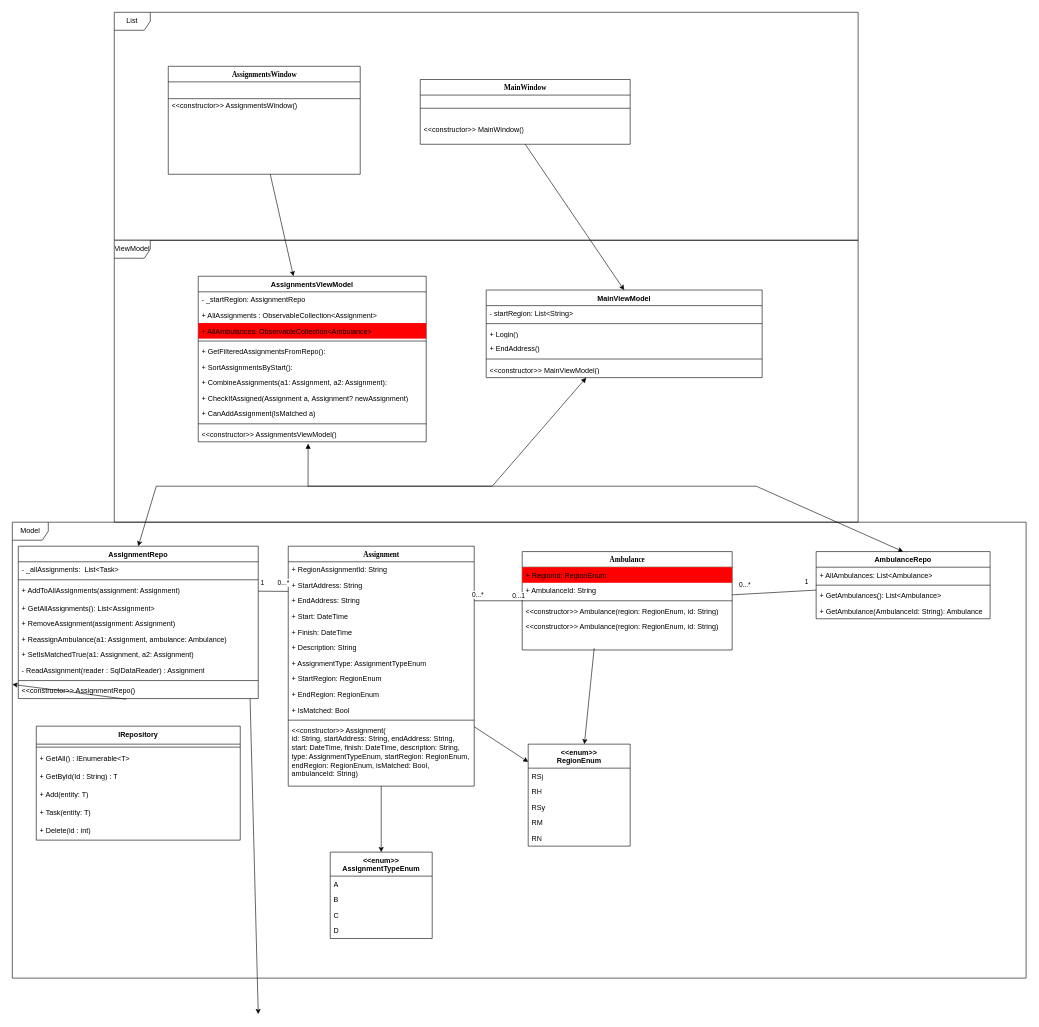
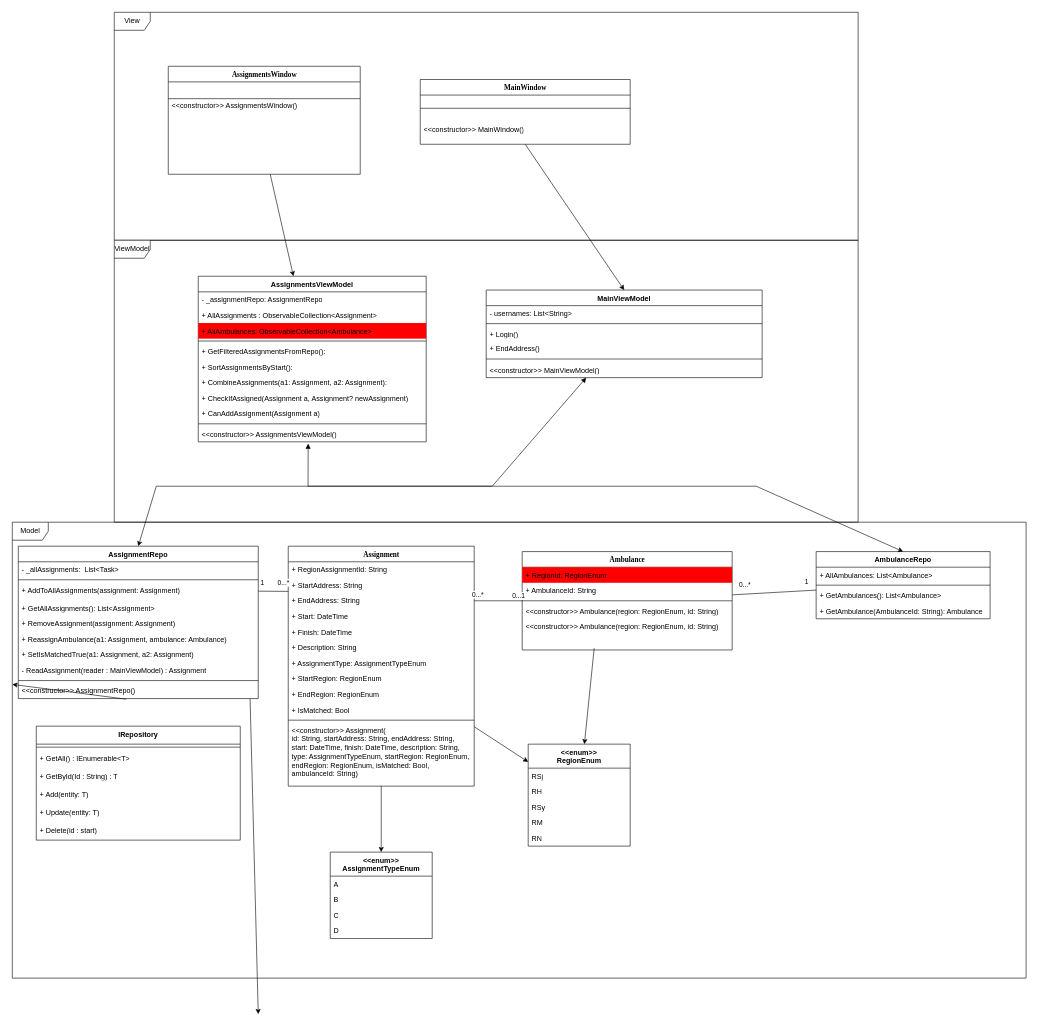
(132, 21) -> (132, 21)
(258, 300) -> (264, 300)
(539, 314) -> (536, 314)
(263, 414) -> (264, 414)
(119, 671) -> (118, 671)
(70, 813) -> (74, 813)
(70, 831) -> (75, 831)
